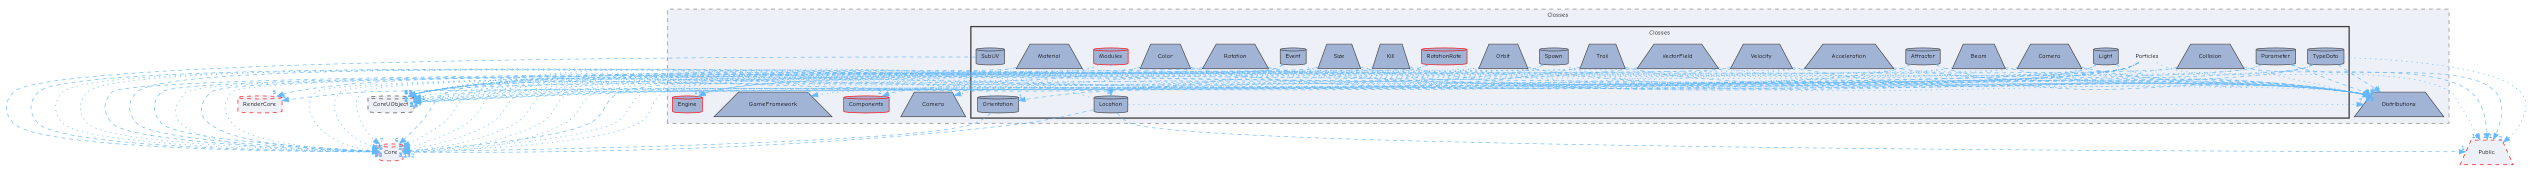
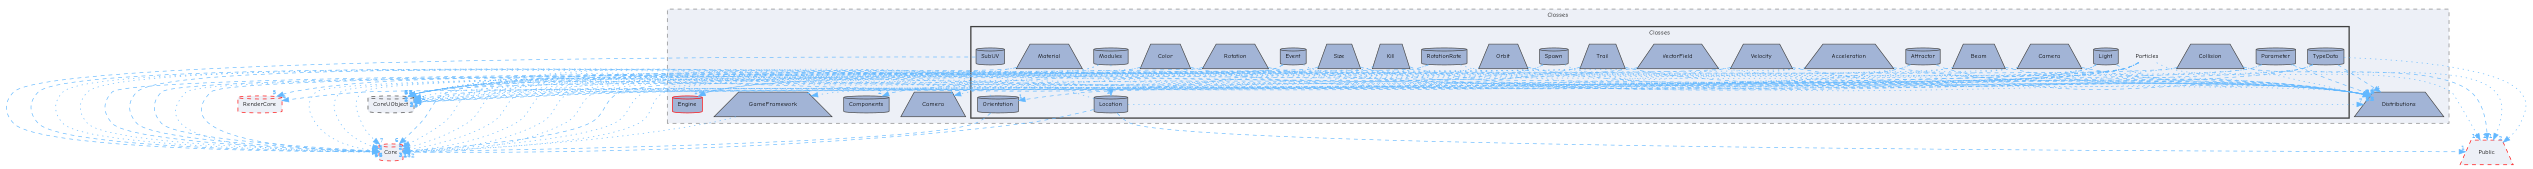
(1111, 56) -> (1111, 56)
(1444, 56) -> (1444, 56)
(766, 74) -> (606, 138)
(2436, 74) -> (2436, 74)
(866, 104) -> (866, 104)
